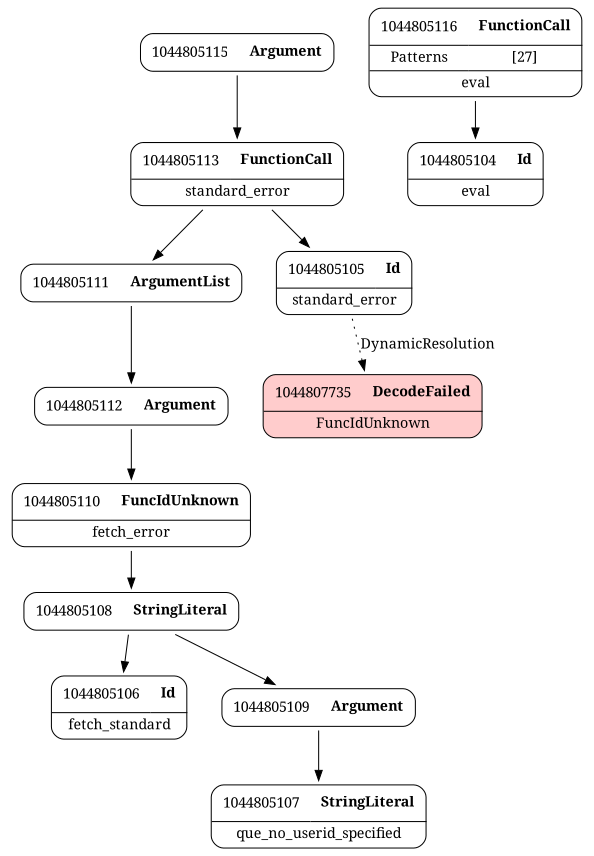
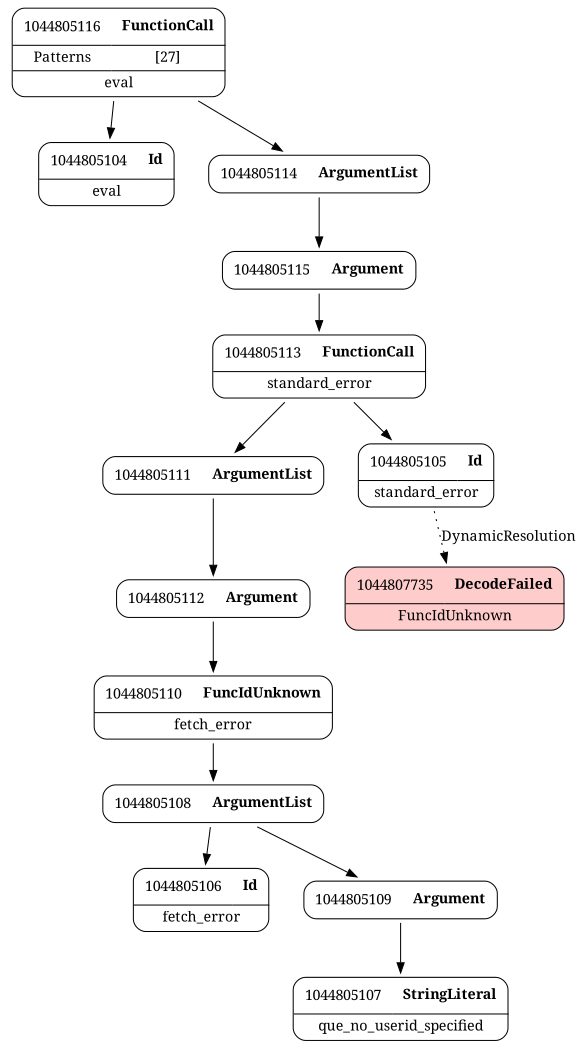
none -> (319, 174)
(181, 610) -> (263, 803)
(120, 725) -> (202, 917)
